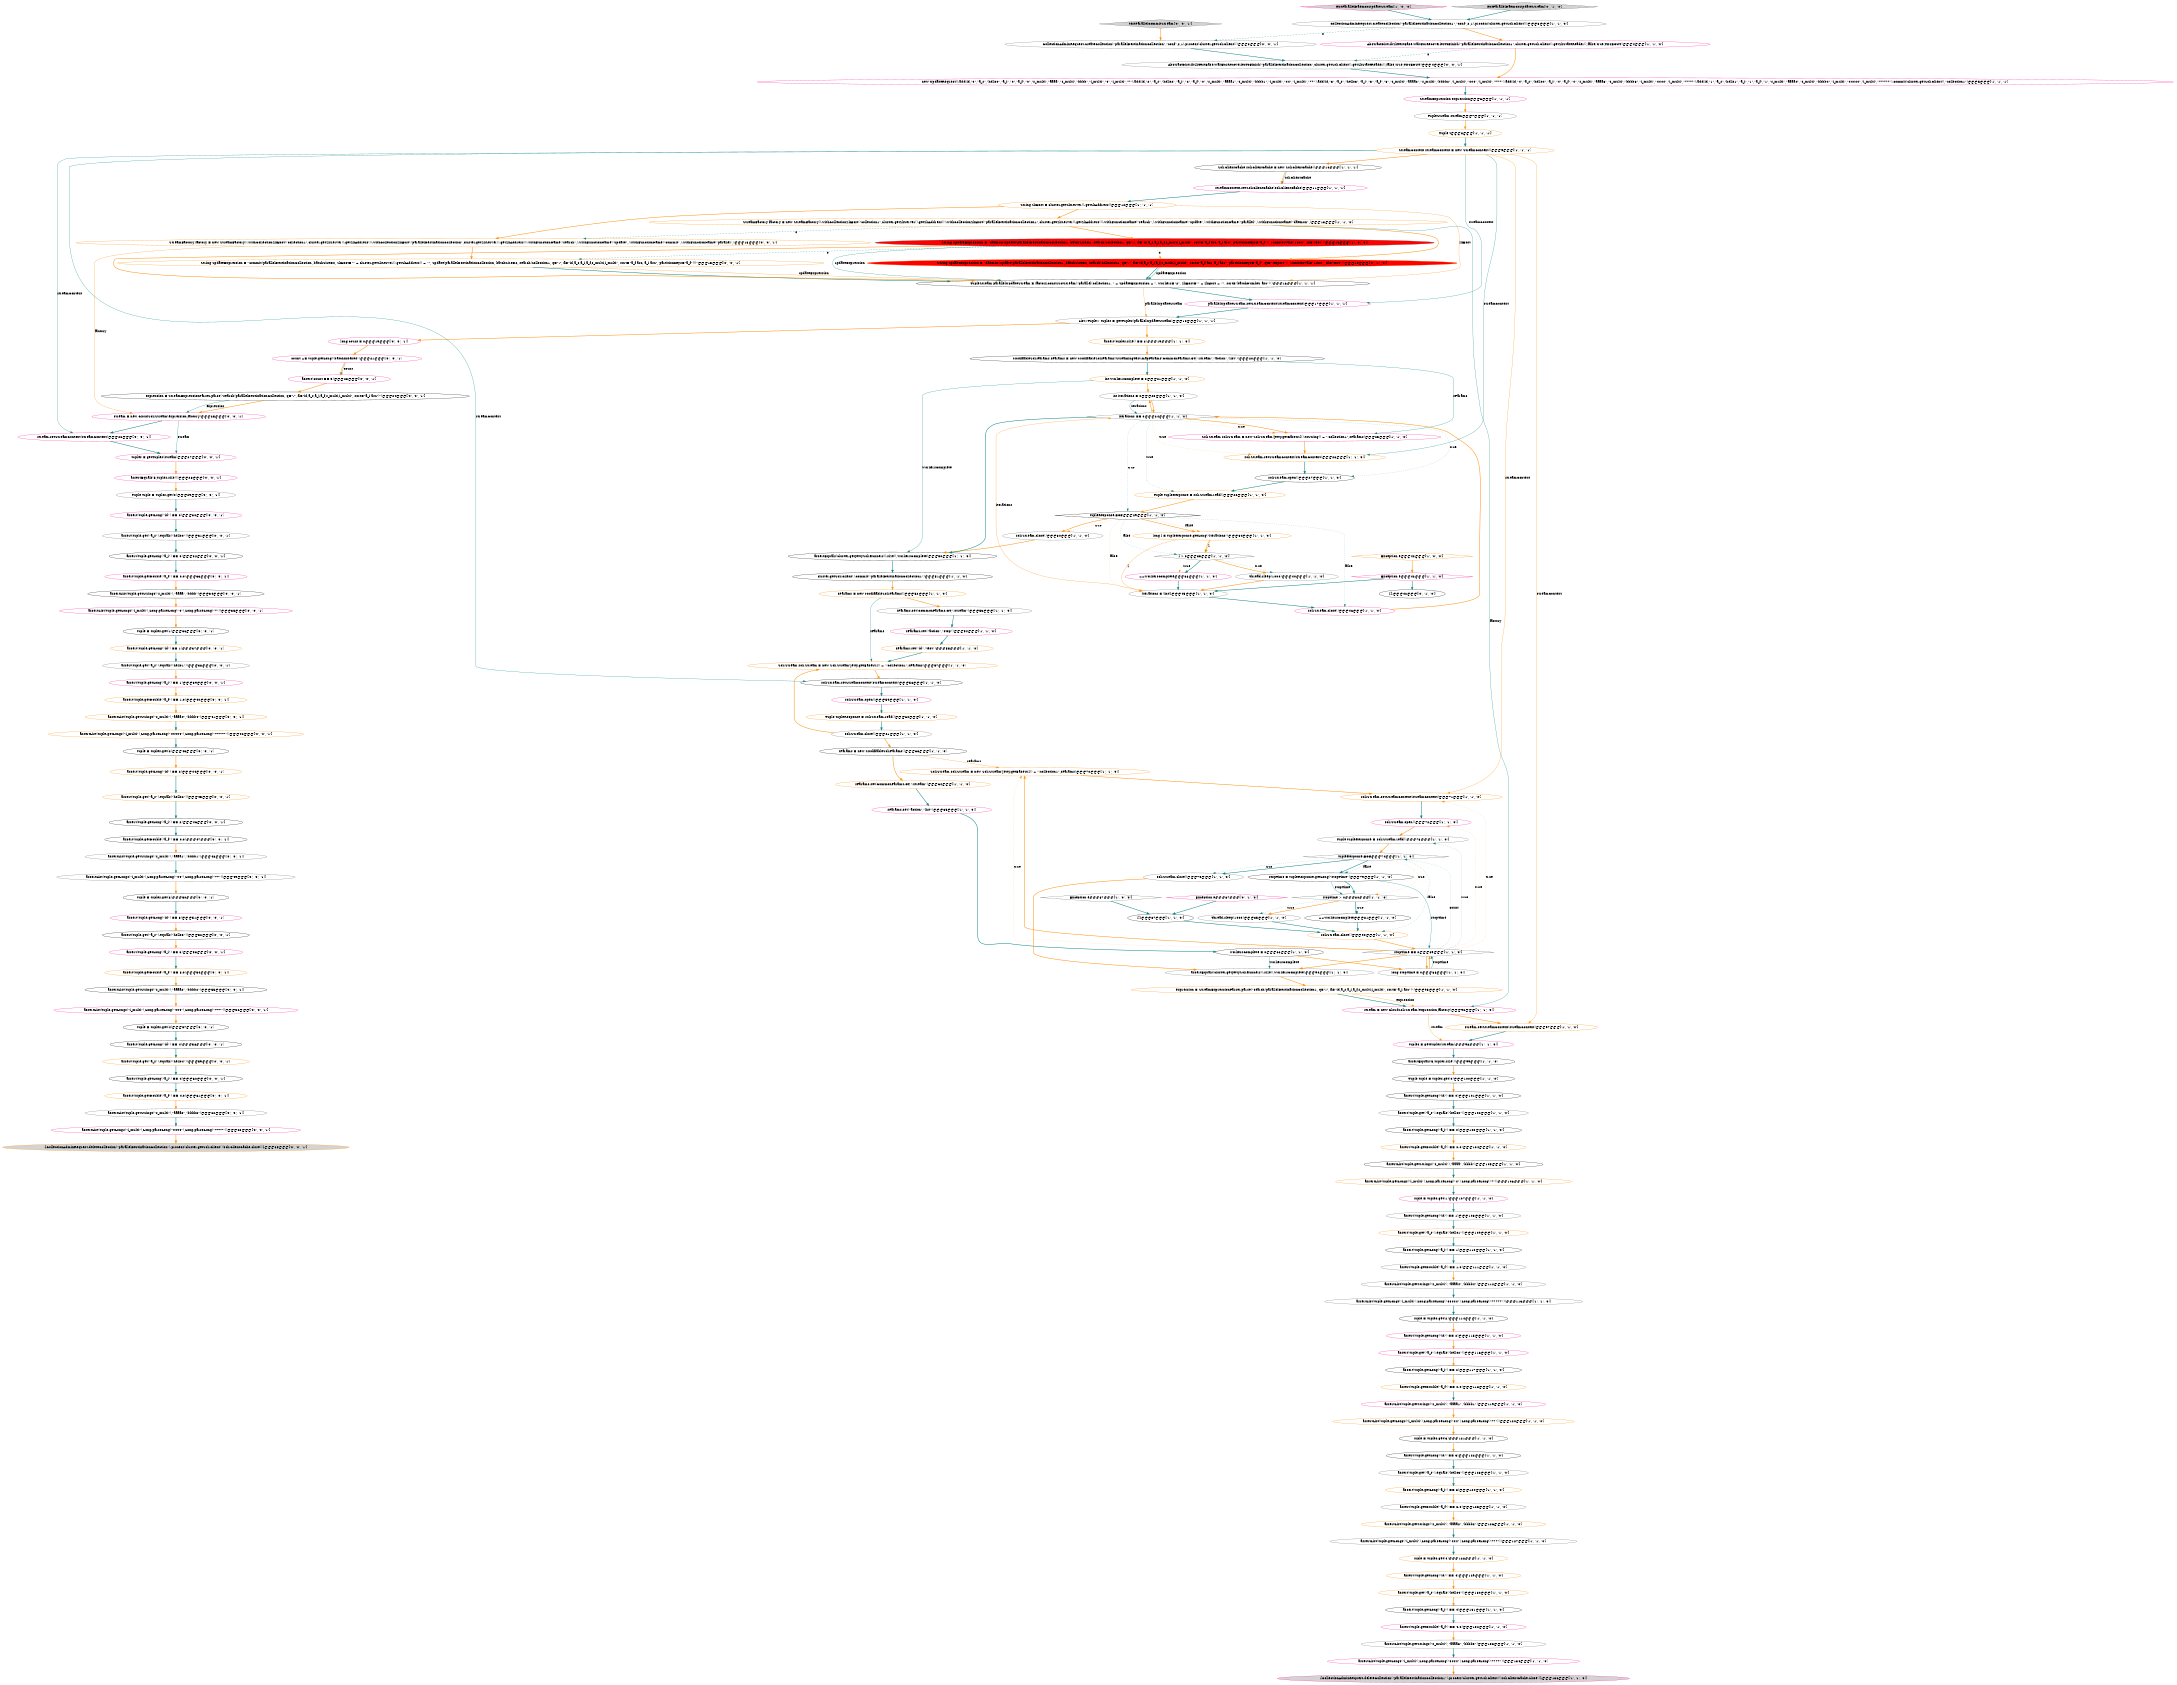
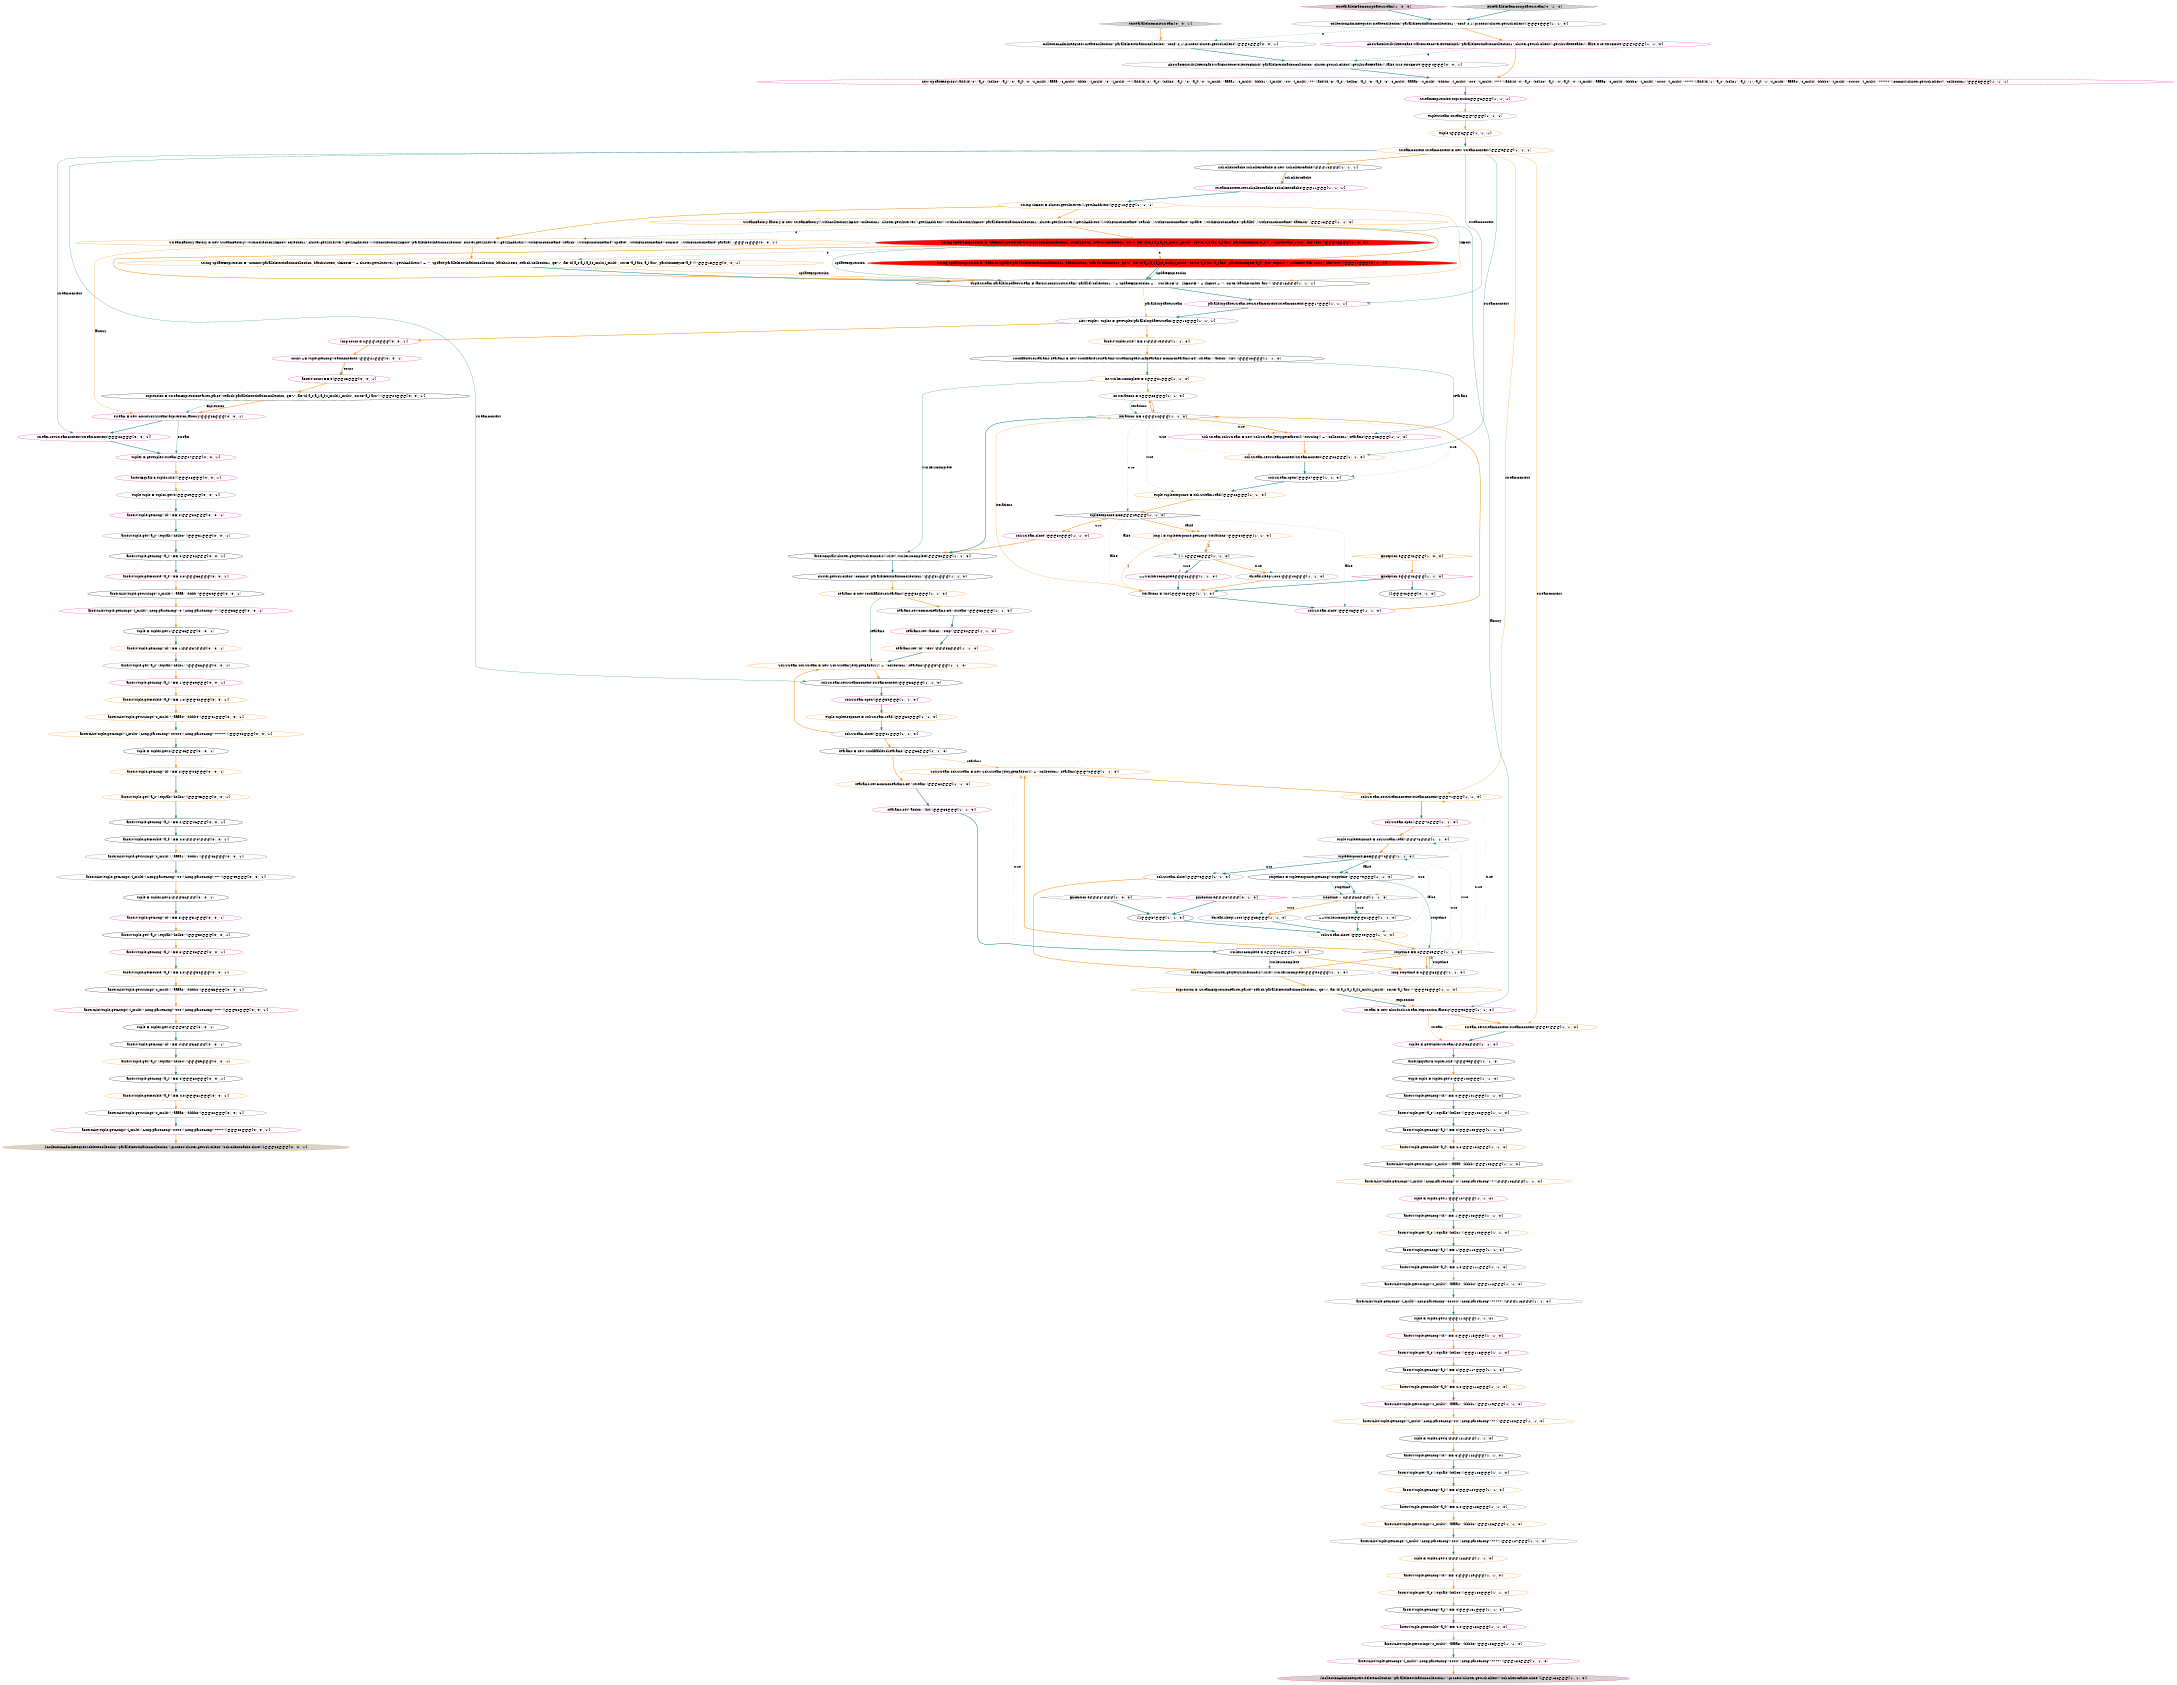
(1053, 536) -> (1053, 536)
(1454, 908) -> (1454, 908)
